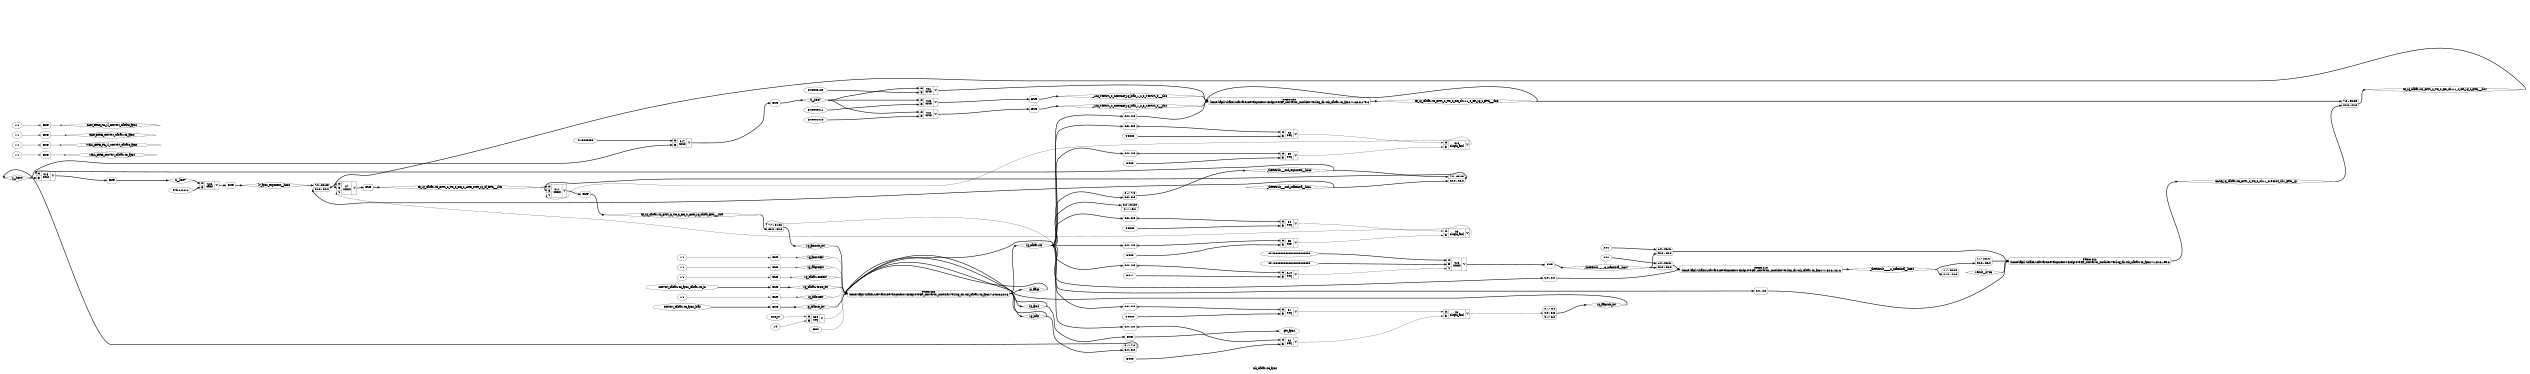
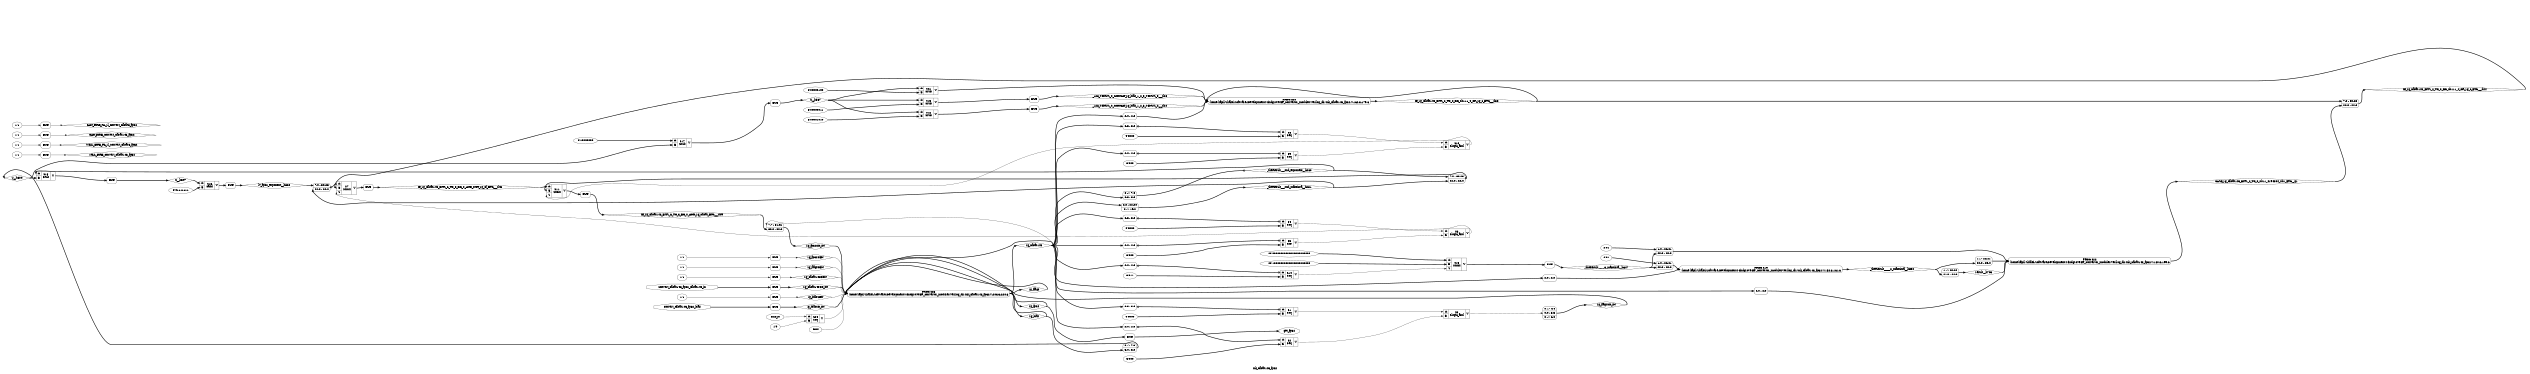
(1190, 183) -> (1190, 183)
none -> (1192, 203)
none -> (1961, 273)
